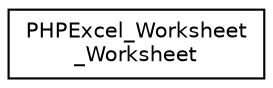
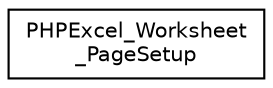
(136, 44) -> (136, 44)
